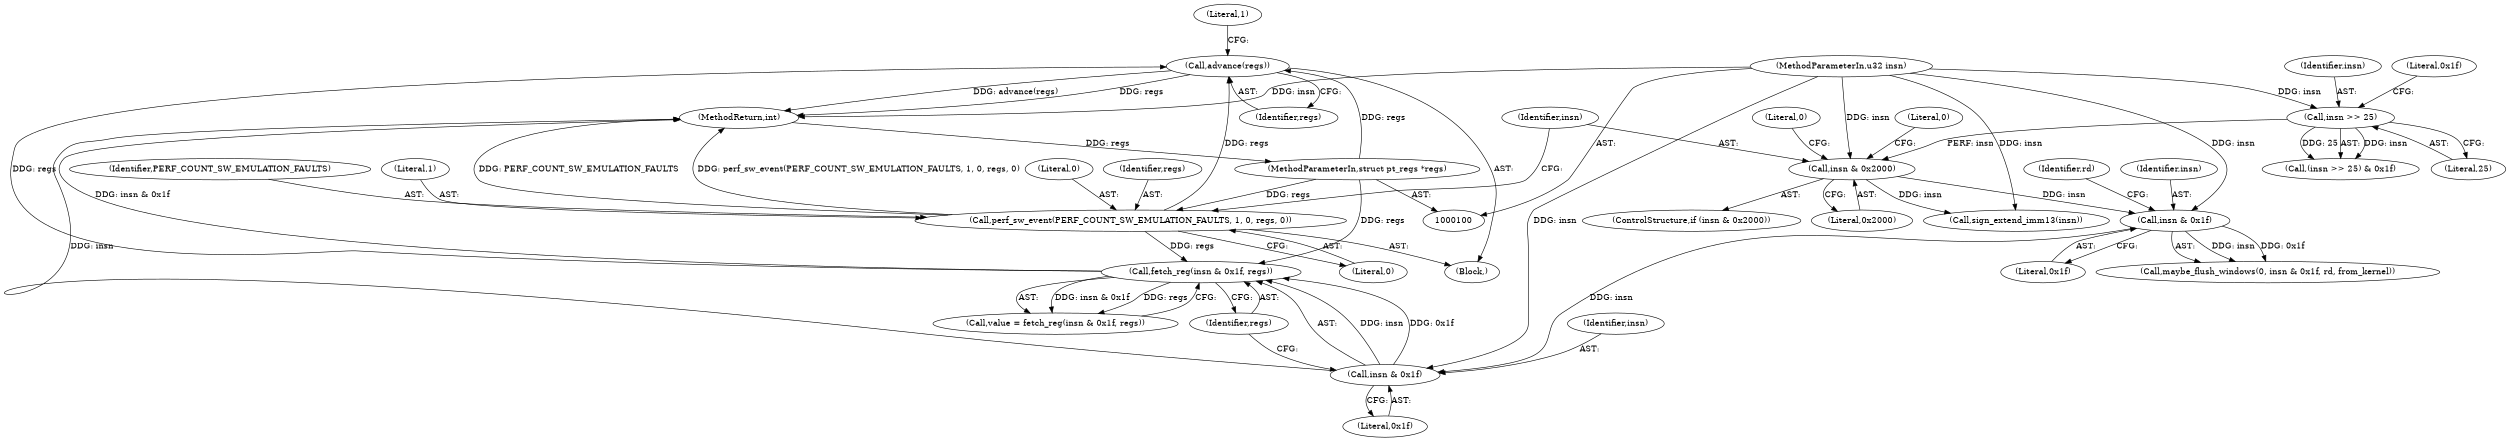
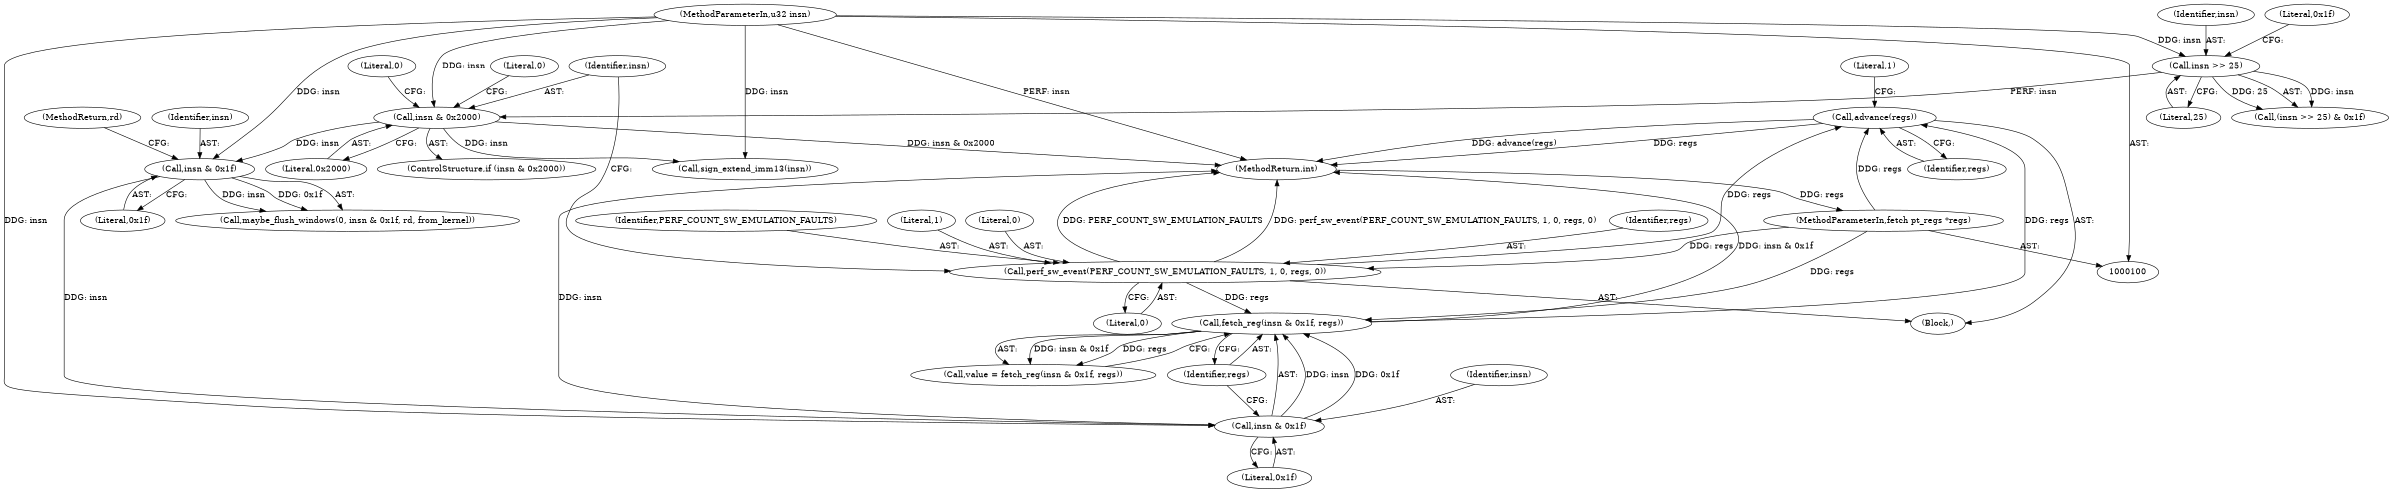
(1294, 92) -> (1047, 92)
none -> (855, 143)
(1357, 169) -> (1884, 221)
(2067, 169) -> (83, 118)
